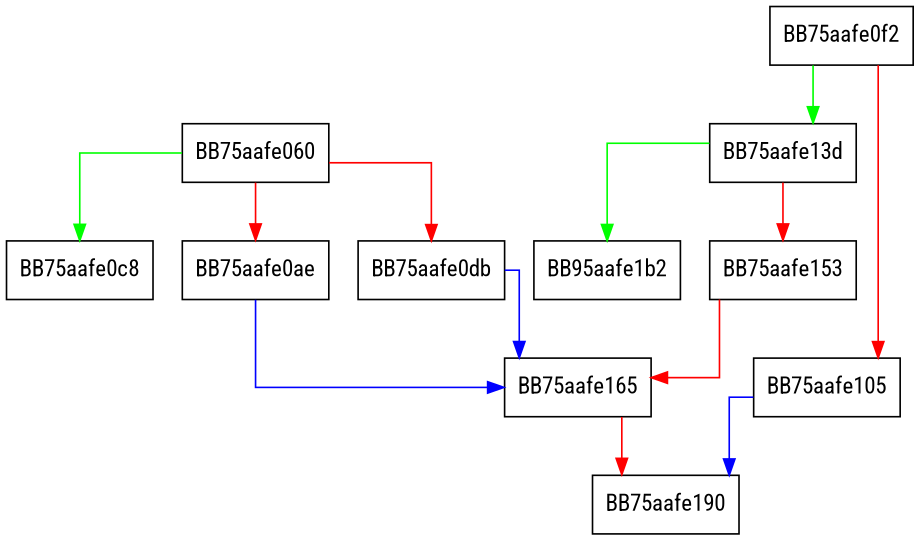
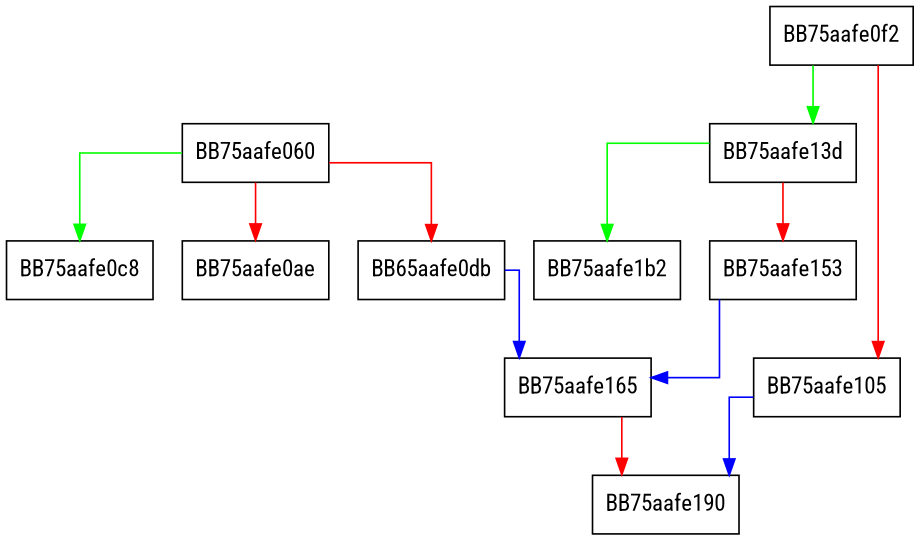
(431, 270) -> (431, 270)
(607, 270) -> (607, 270)
(719, 365) -> (719, 365)
(328, 387) -> none
